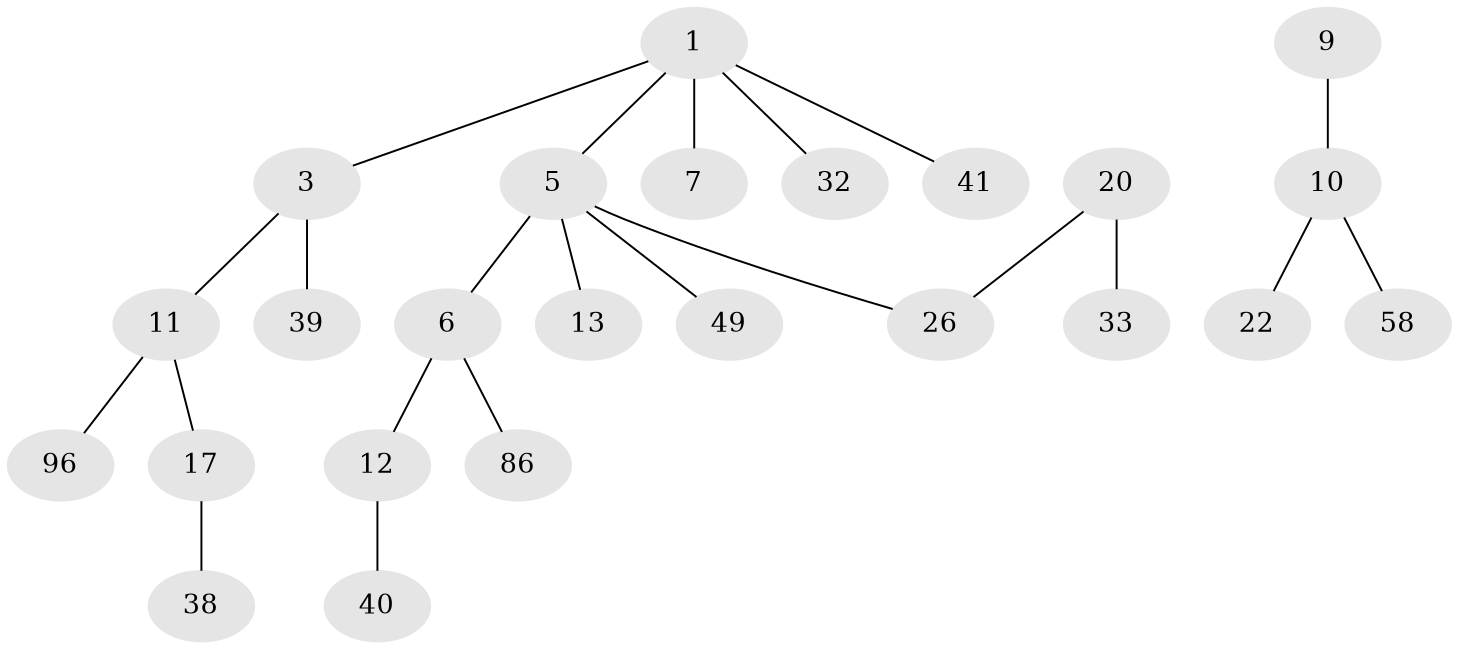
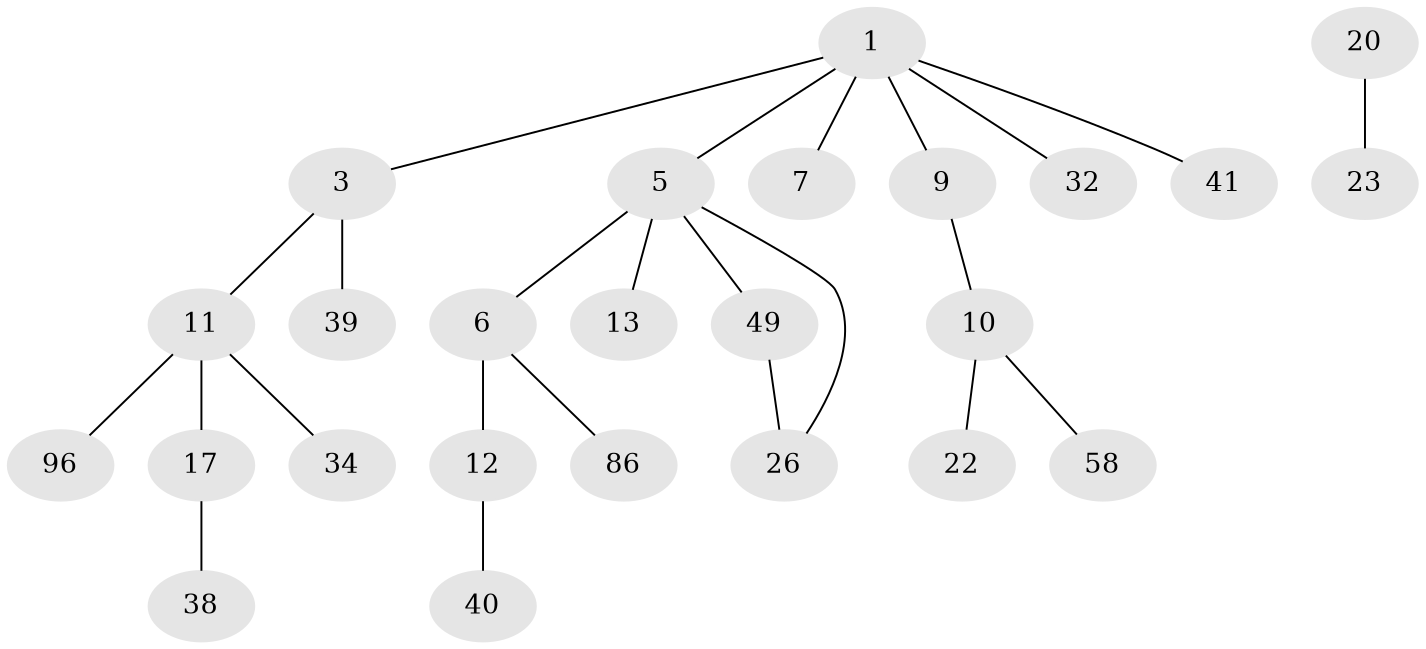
none -> (907, 114)
(1029, 254) -> (774, 395)
(1117, 325) -> (1365, 184)
none -> (342, 465)
